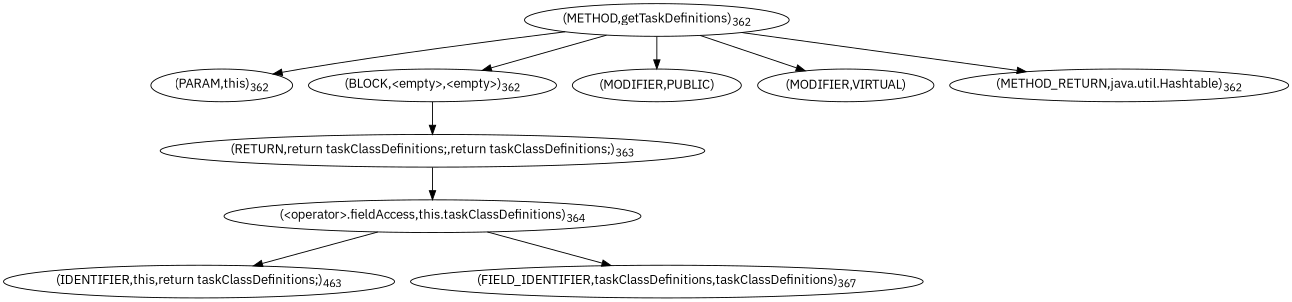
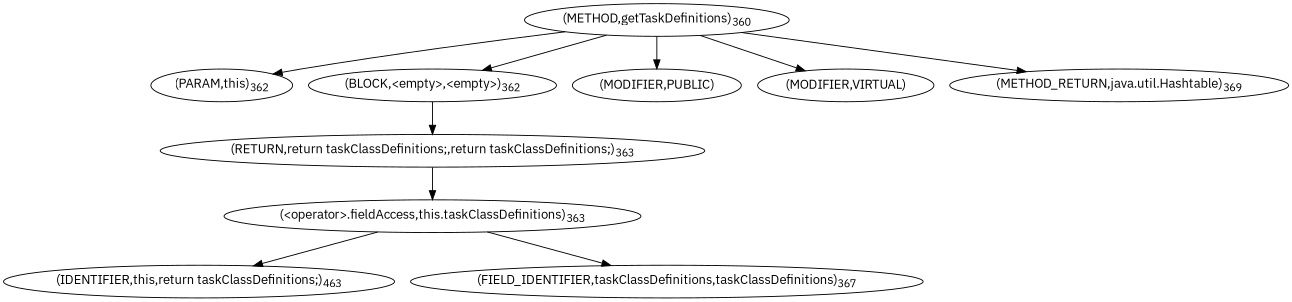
(742, 19) -> (742, 19)
(1233, 84) -> (1233, 84)
(576, 215) -> (576, 215)
